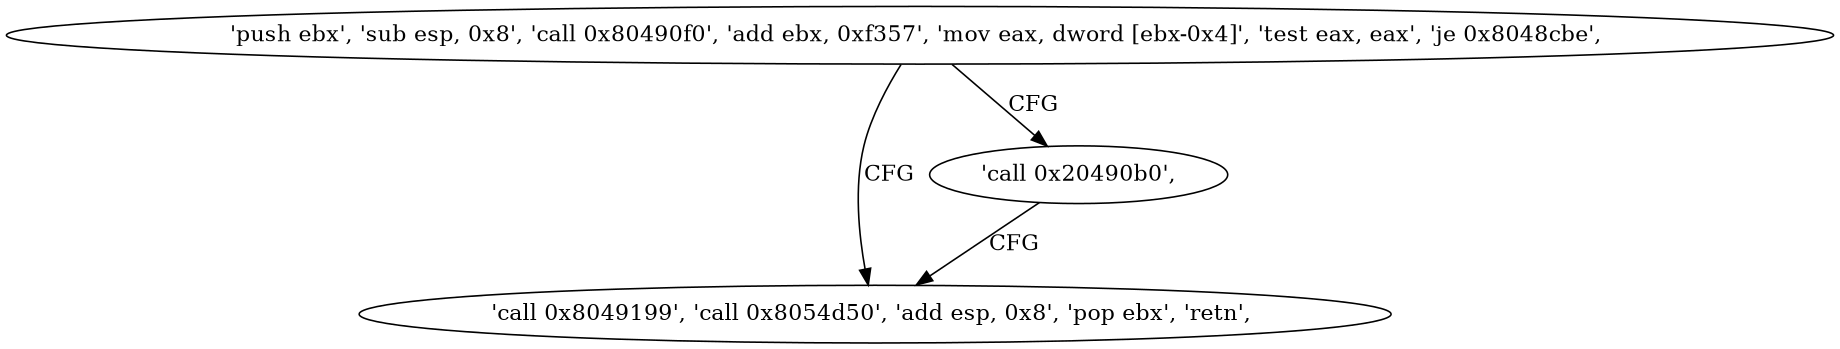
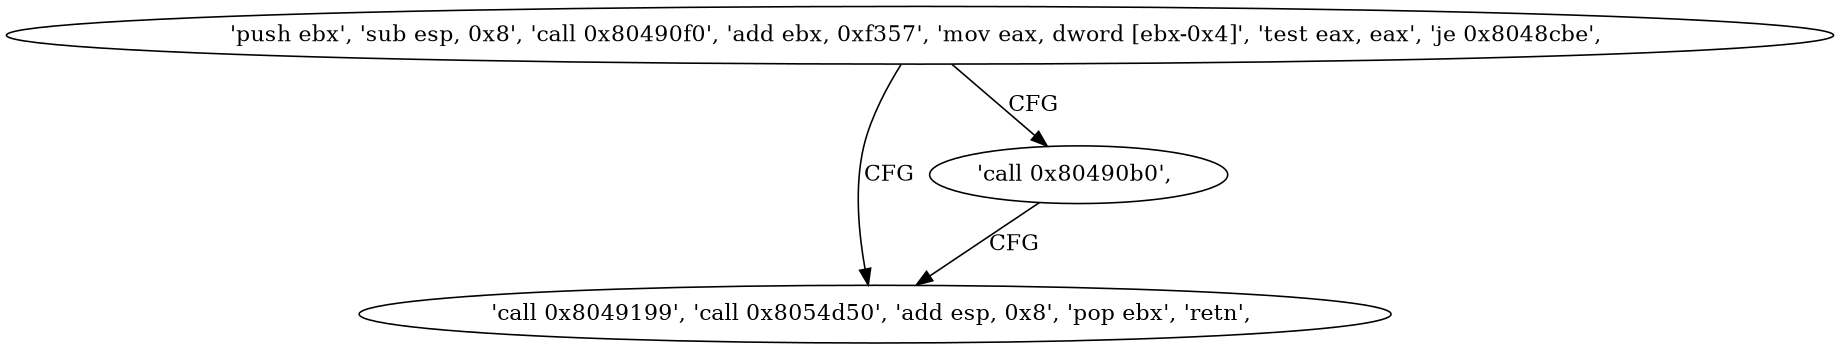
(1079, 175) -> (1079, 175)
